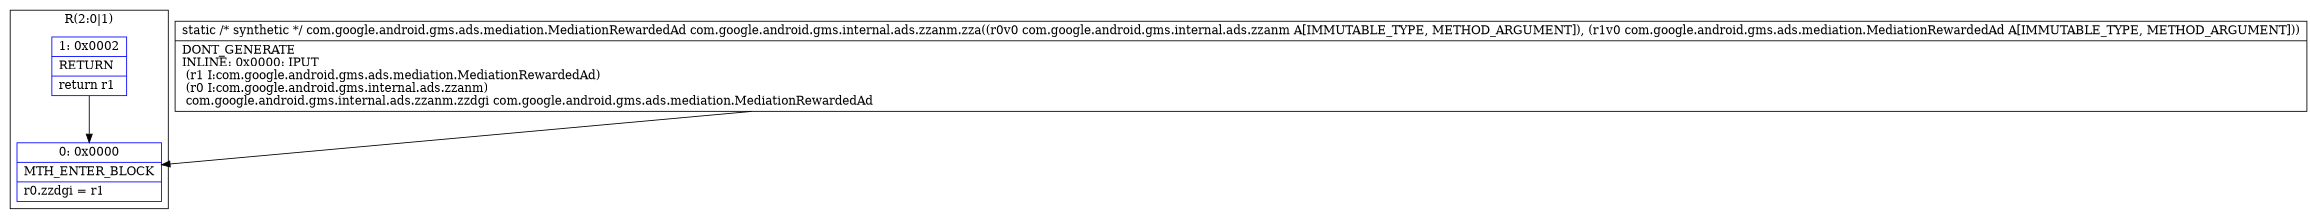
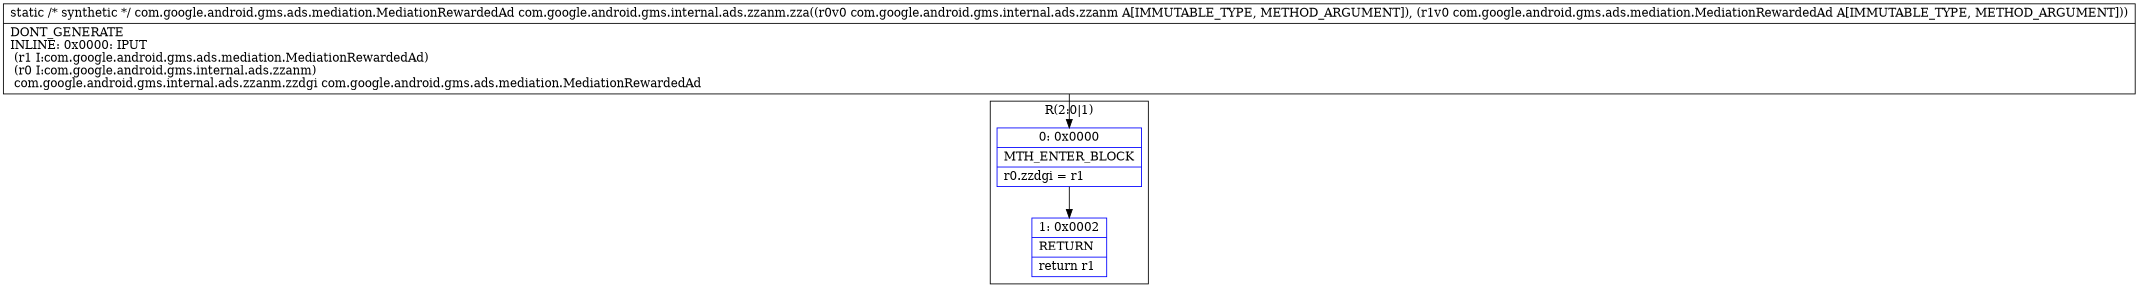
(89, 115) -> (1069, 198)
